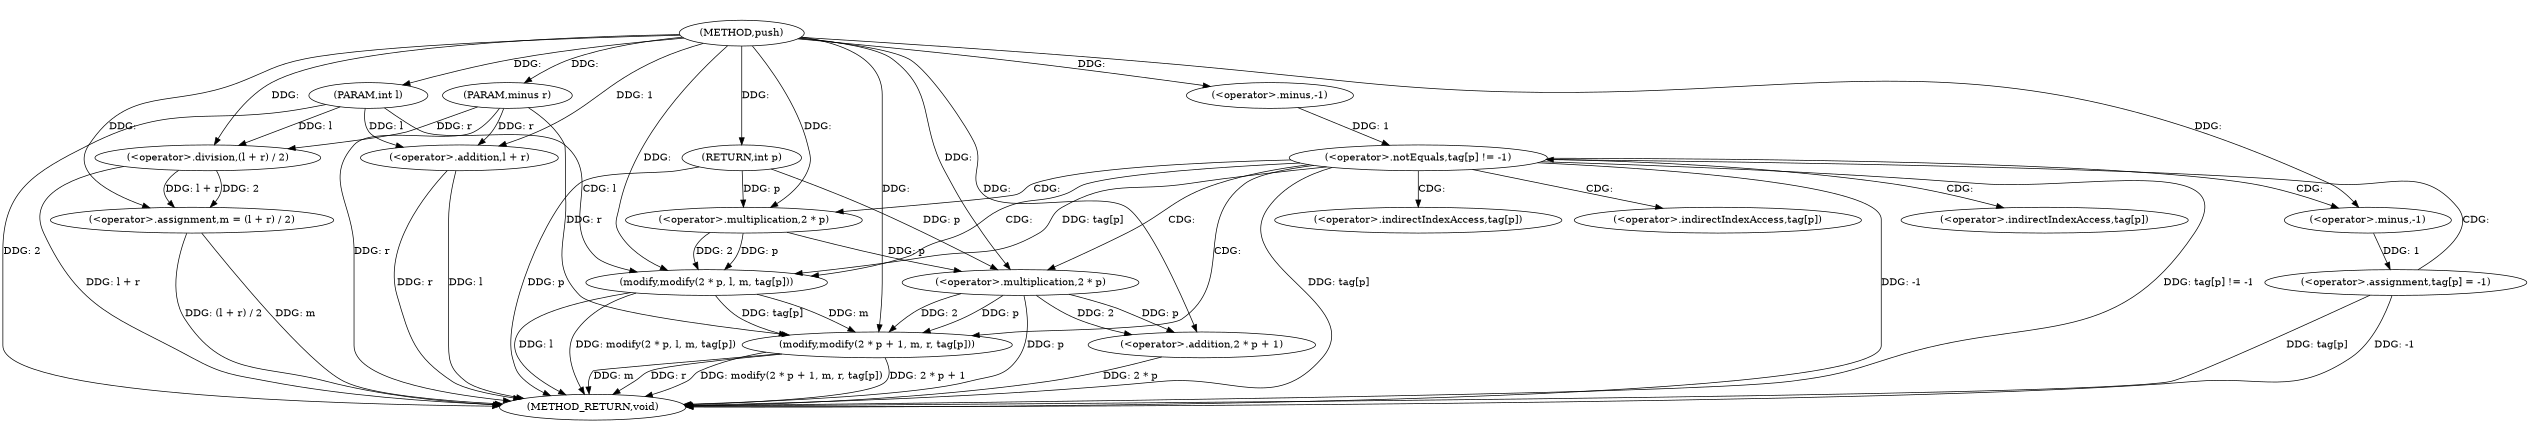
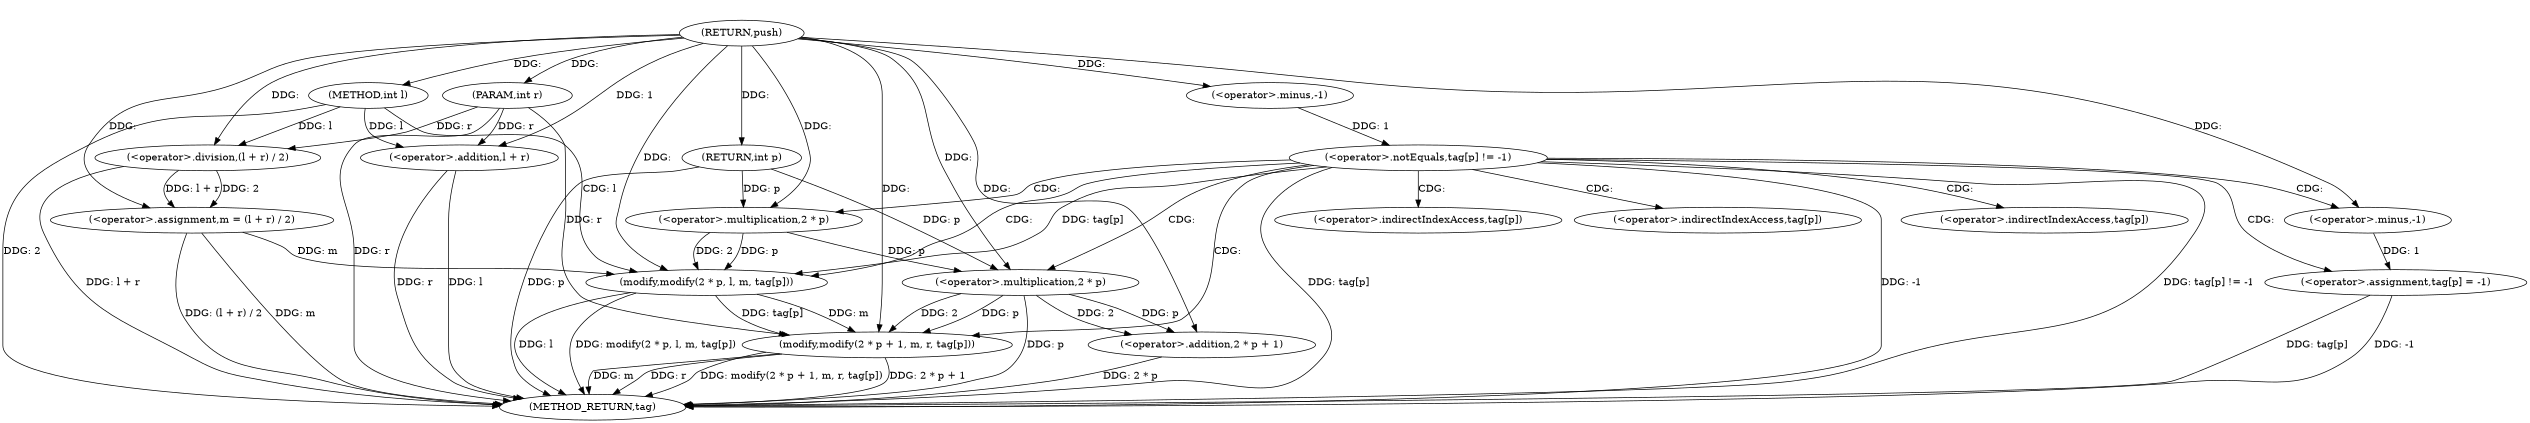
(742, 33) -> (742, 33)
(368, 95) -> (368, 95)
(507, 95) -> (507, 95)
(2251, 178) -> (1955, 166)
none -> (421, 268)
(593, 407) -> (593, 407)
